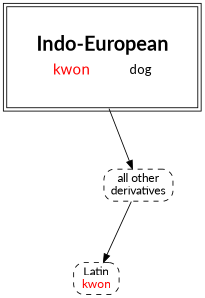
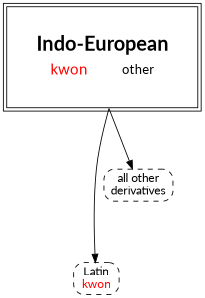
(141, 70) -> (138, 70)
(119, 228) -> (95, 181)
